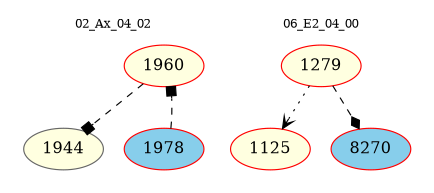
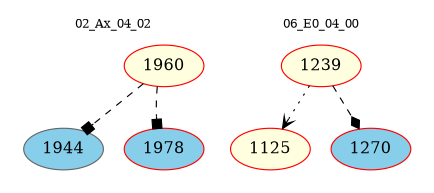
(321, 25) -> (321, 25)
(321, 66) -> (321, 66)
(172, 113) -> (156, 102)
(64, 149) -> (64, 149)
(371, 149) -> (371, 149)
